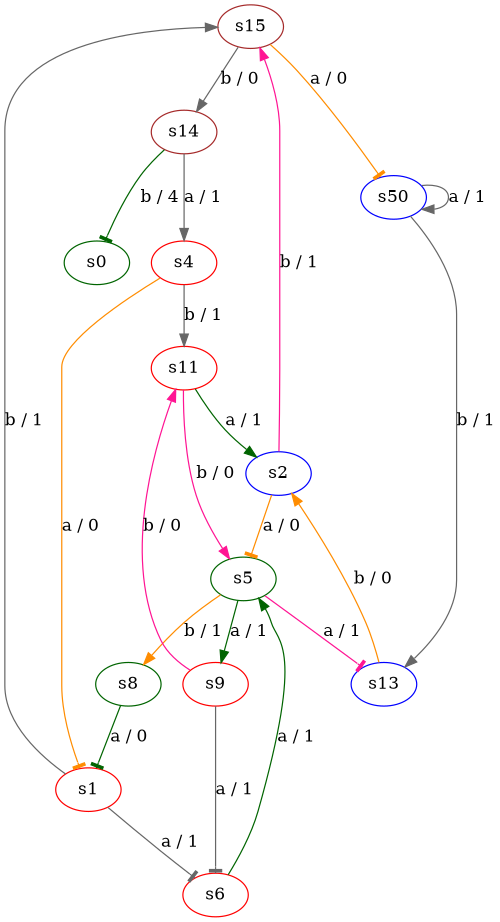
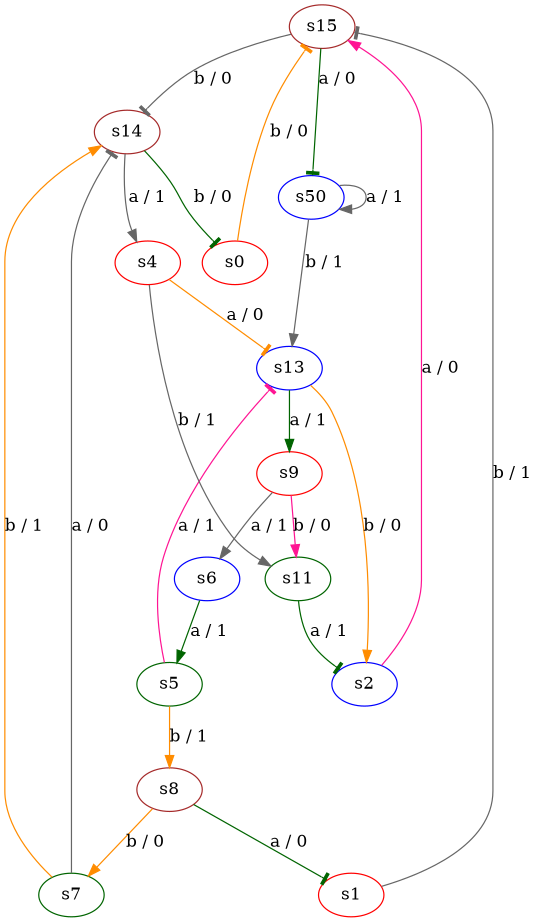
(221, 74) -> (213, 60)
(327, 105) -> (317, 109)
none -> (259, 142)
(160, 197) -> (213, 197)
(97, 263) -> (235, 263)
(299, 263) -> (440, 368)
(5, 340) -> (493, 450)
(184, 368) -> (298, 579)
(218, 422) -> (309, 638)
(190, 473) -> none
(62, 498) -> (216, 314)
(262, 523) -> none
(231, 626) -> (289, 415)
(128, 684) -> (170, 790)
(216, 786) -> (249, 520)
(149, 841) -> none
none -> (71, 895)
(216, 895) -> (207, 579)
